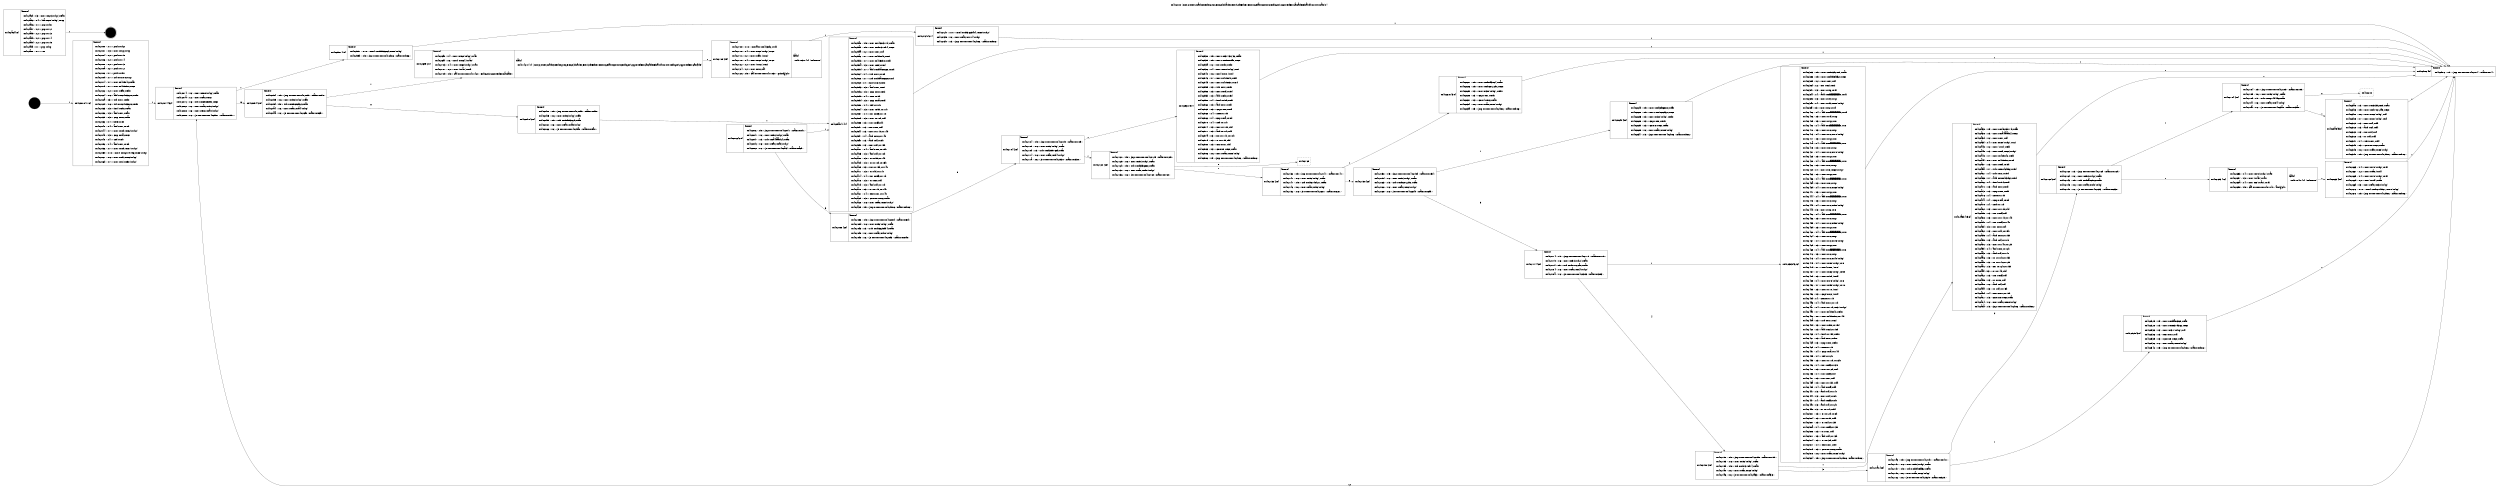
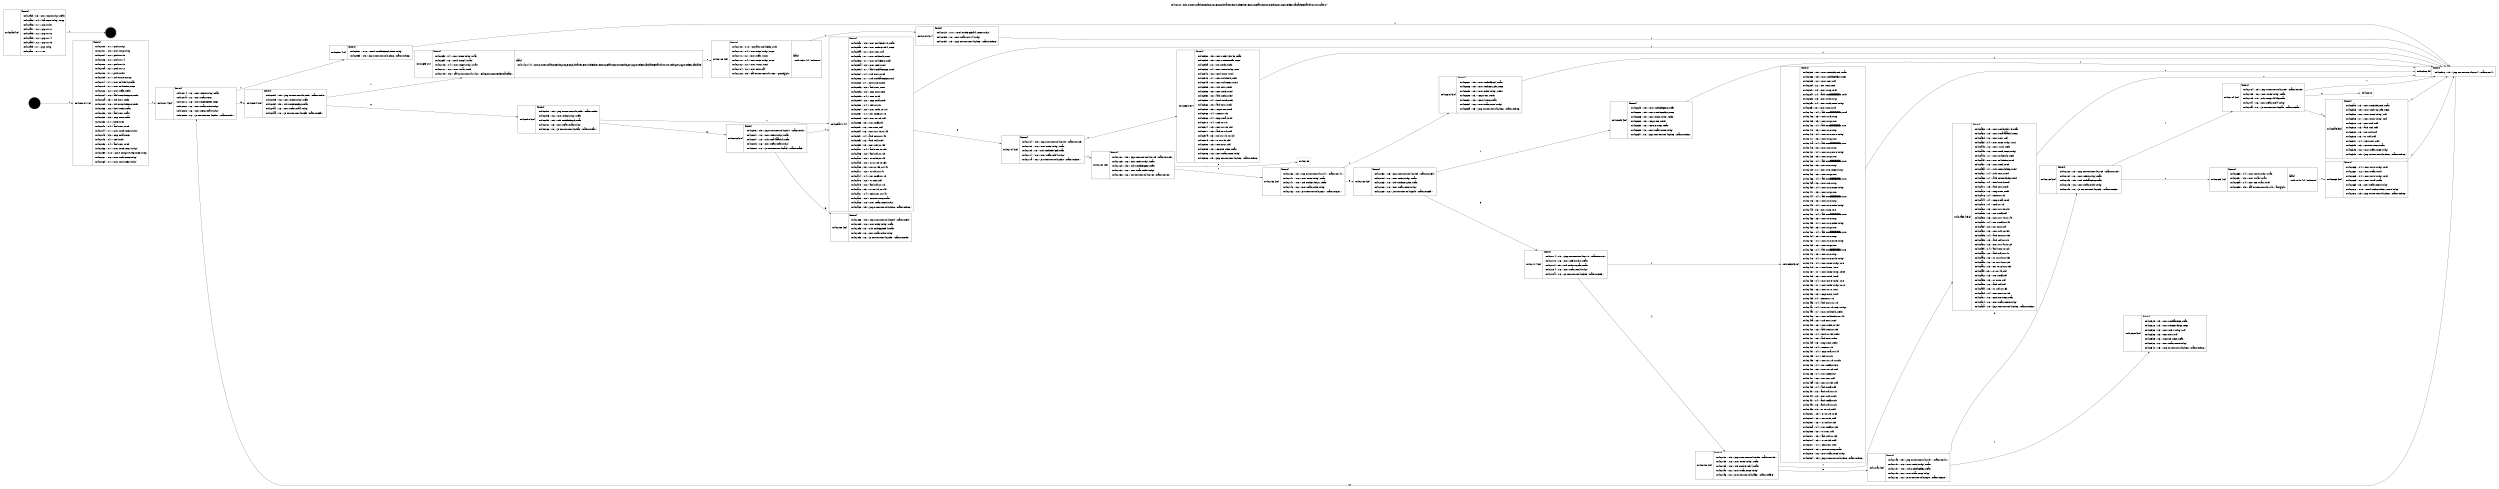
none -> (662, 129)
(963, 190) -> (956, 137)
(2369, 236) -> (2370, 85)
